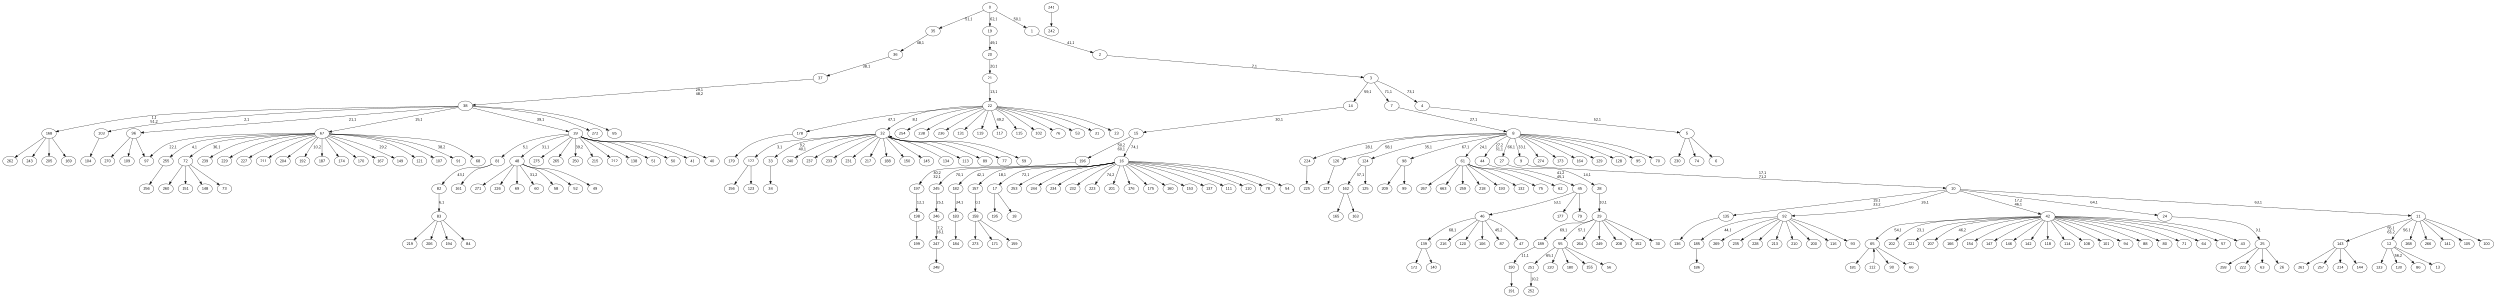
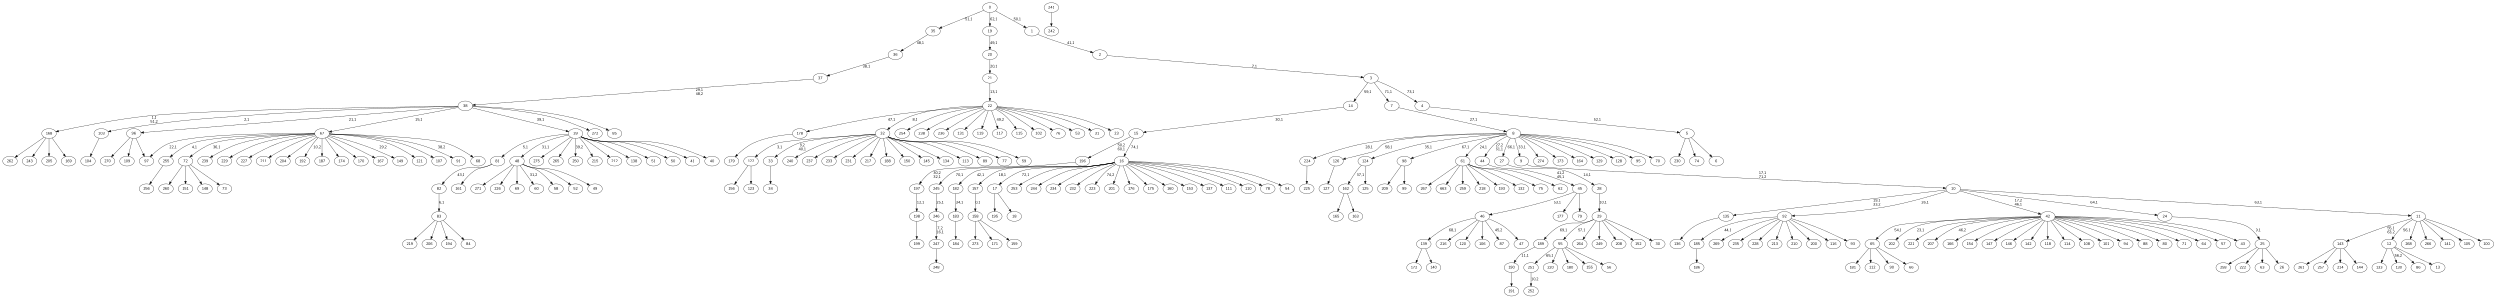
(917, 145) -> (913, 146)
(1874, 257) -> (1870, 254)
